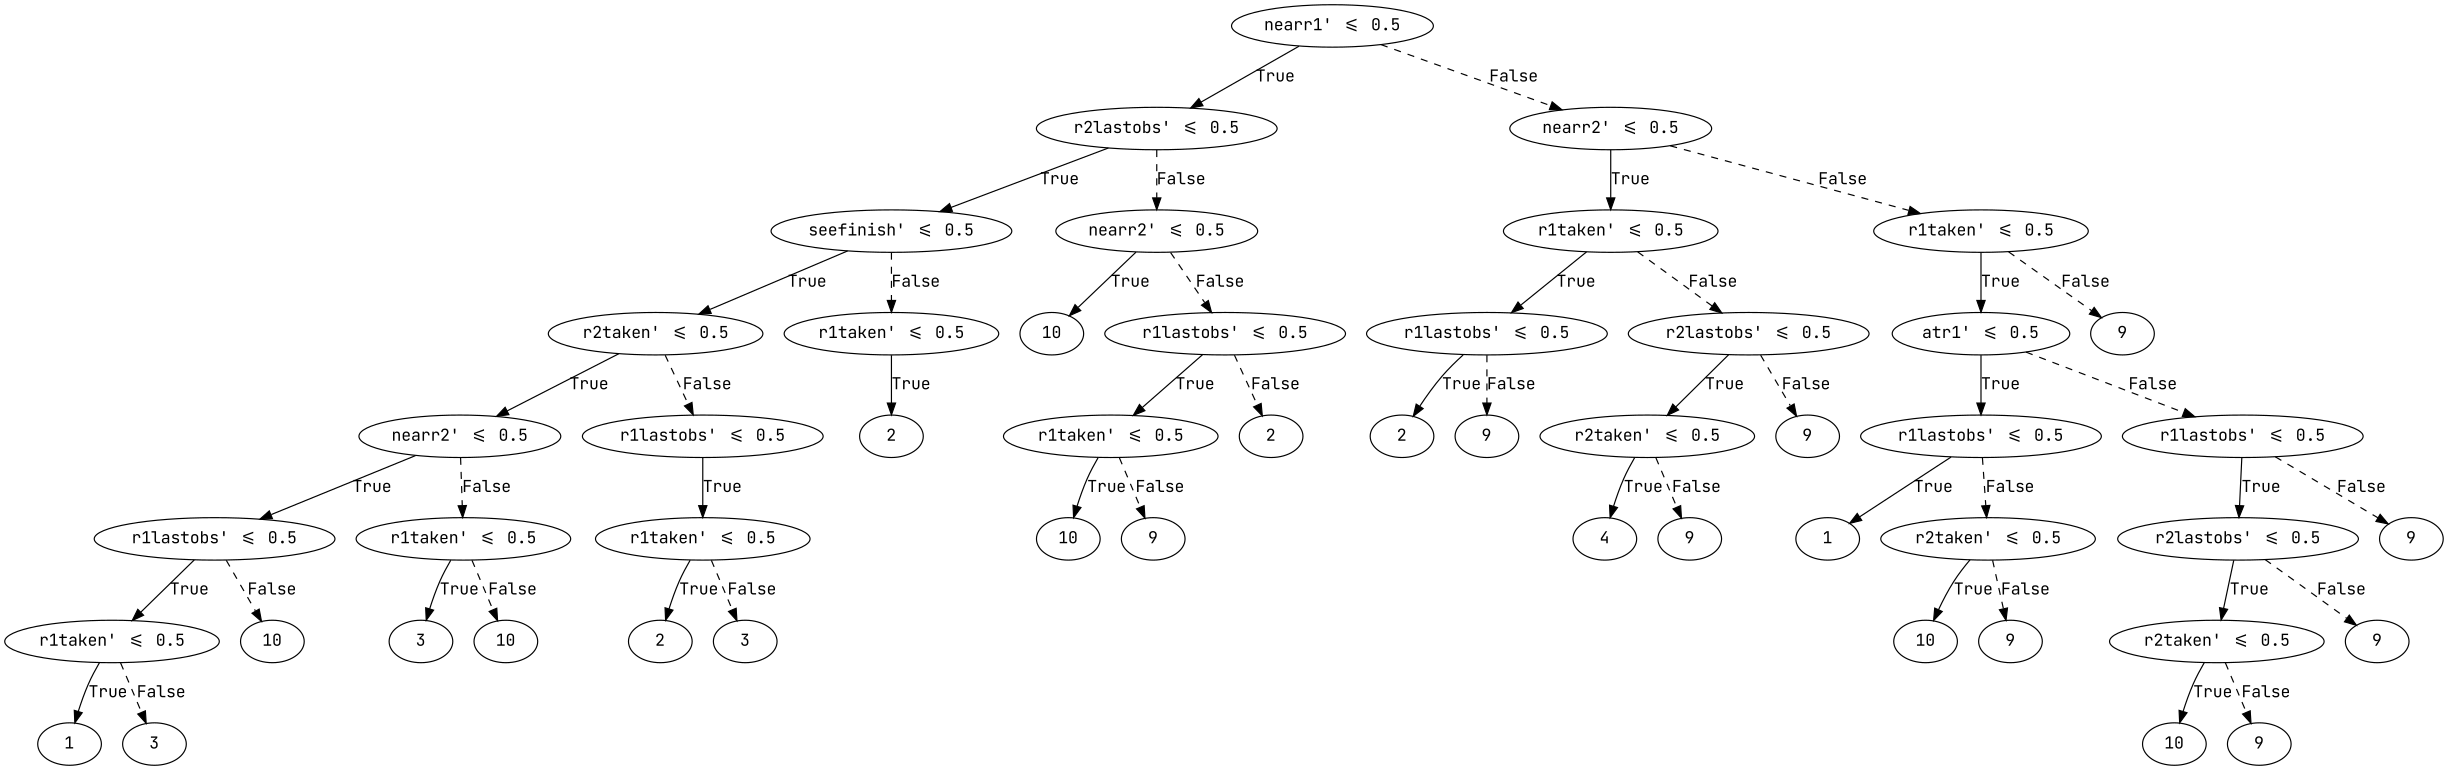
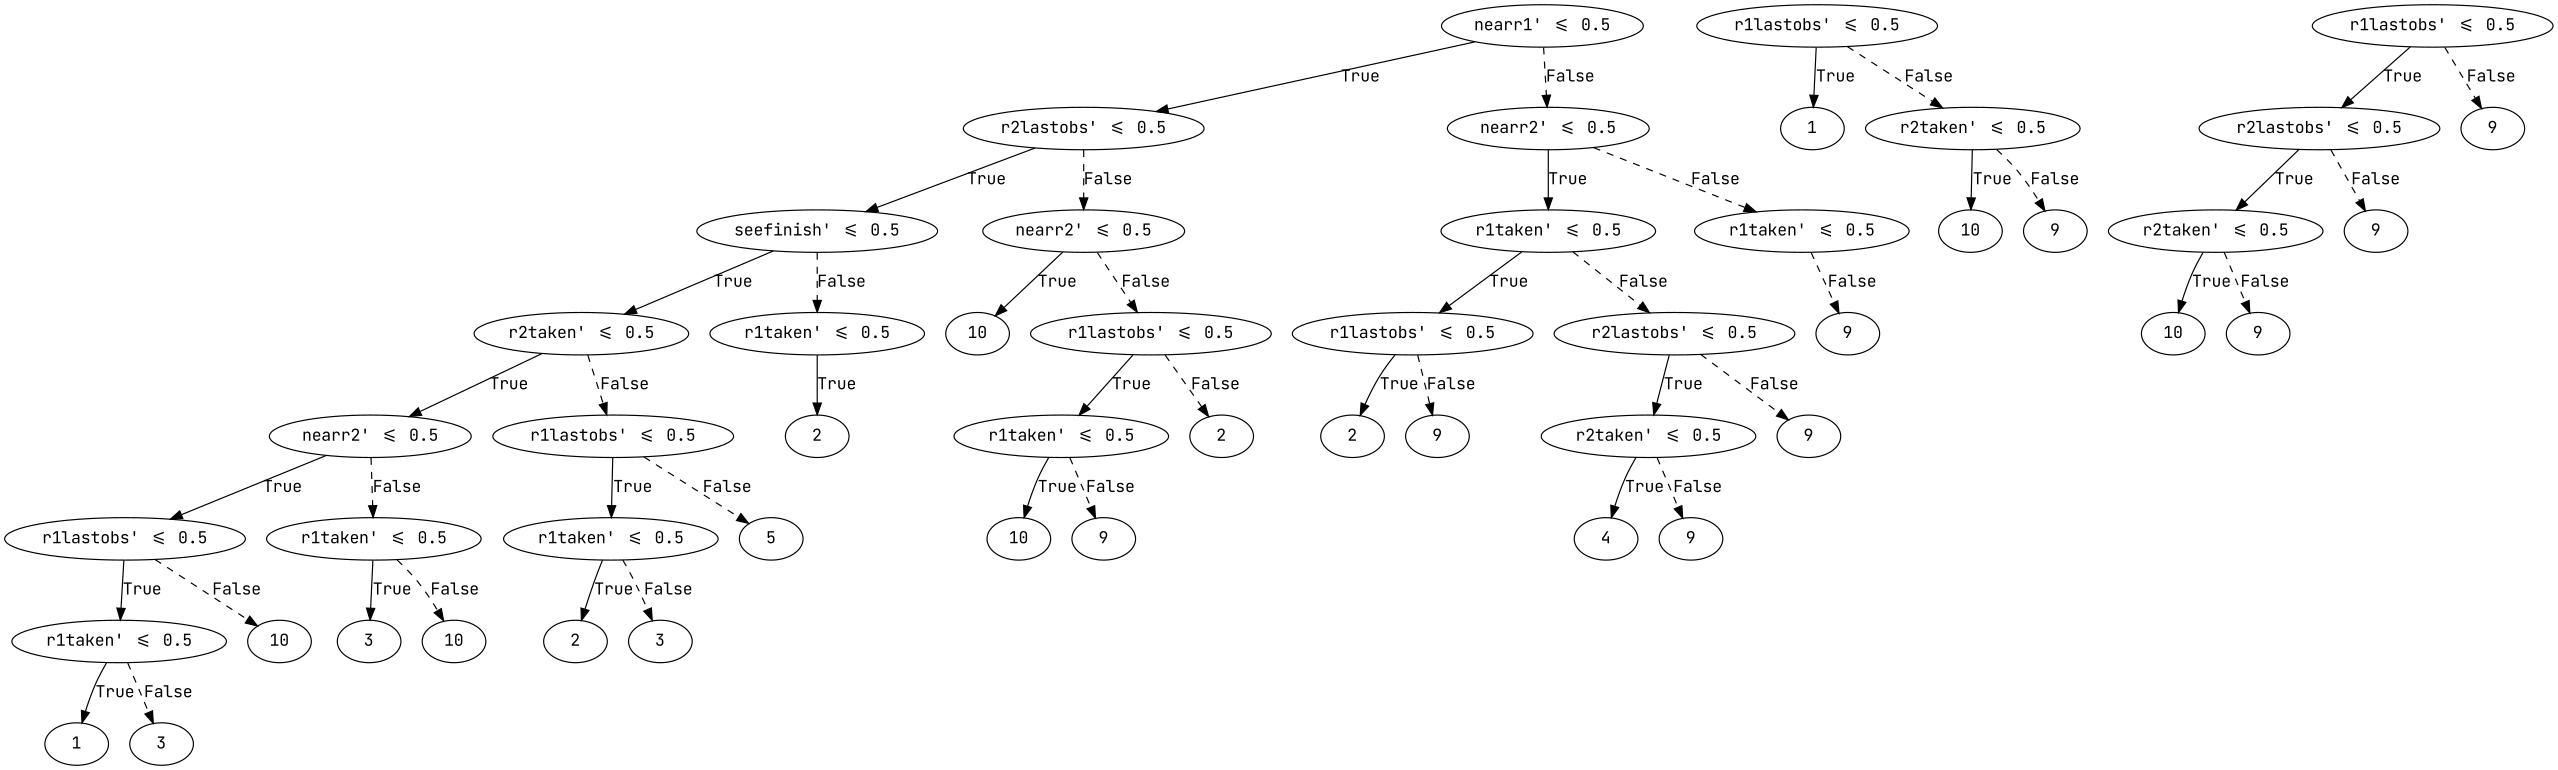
(1981, 334) -> none
none -> (771, 539)
